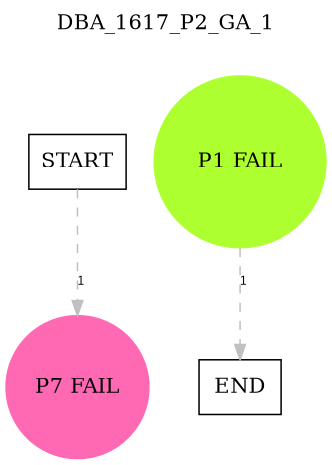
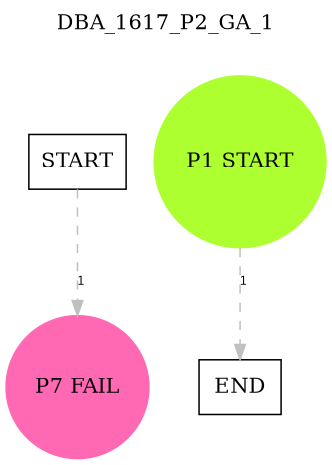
(240, 162) -> (240, 162)
